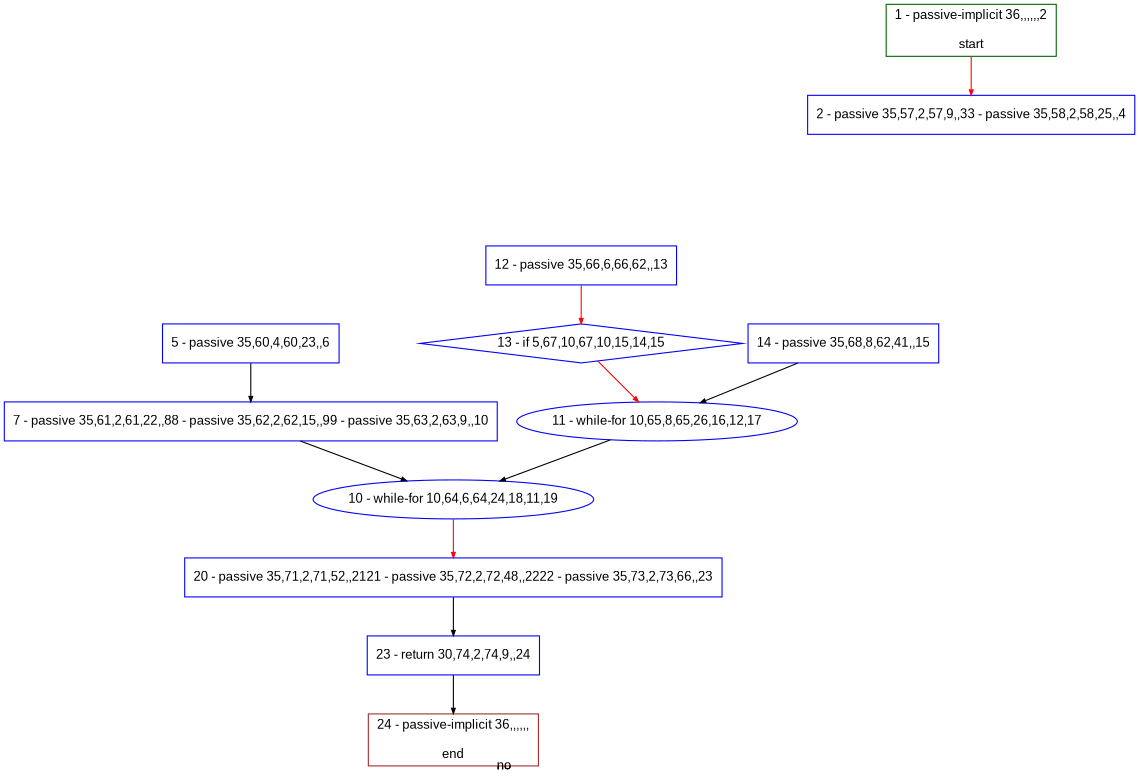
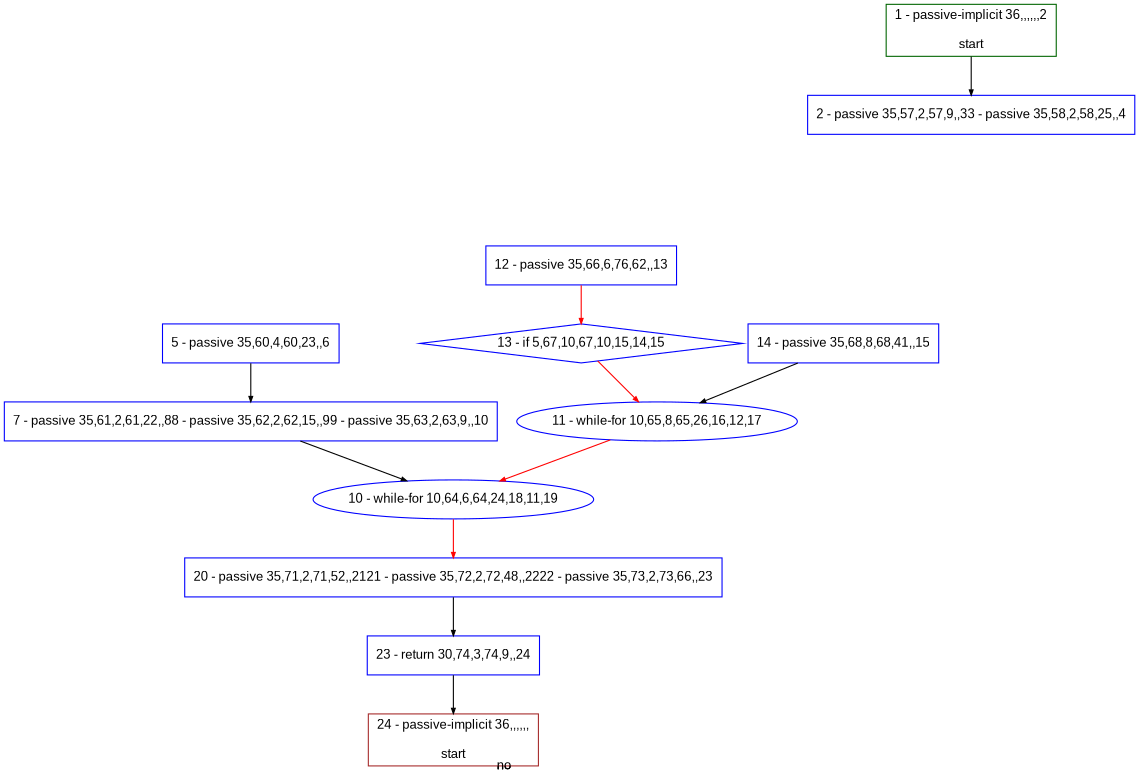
(971, 73) -> (971, 73)
(581, 265) -> (581, 265)
(843, 343) -> (843, 343)
(558, 460) -> (558, 460)
(453, 655) -> (453, 655)
(453, 740) -> (453, 740)
